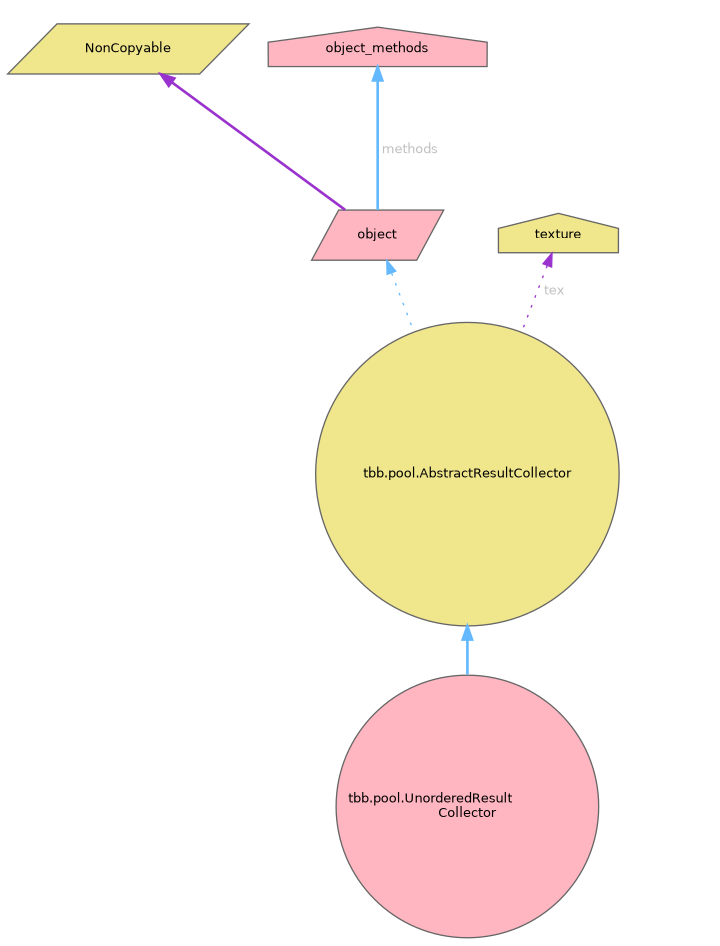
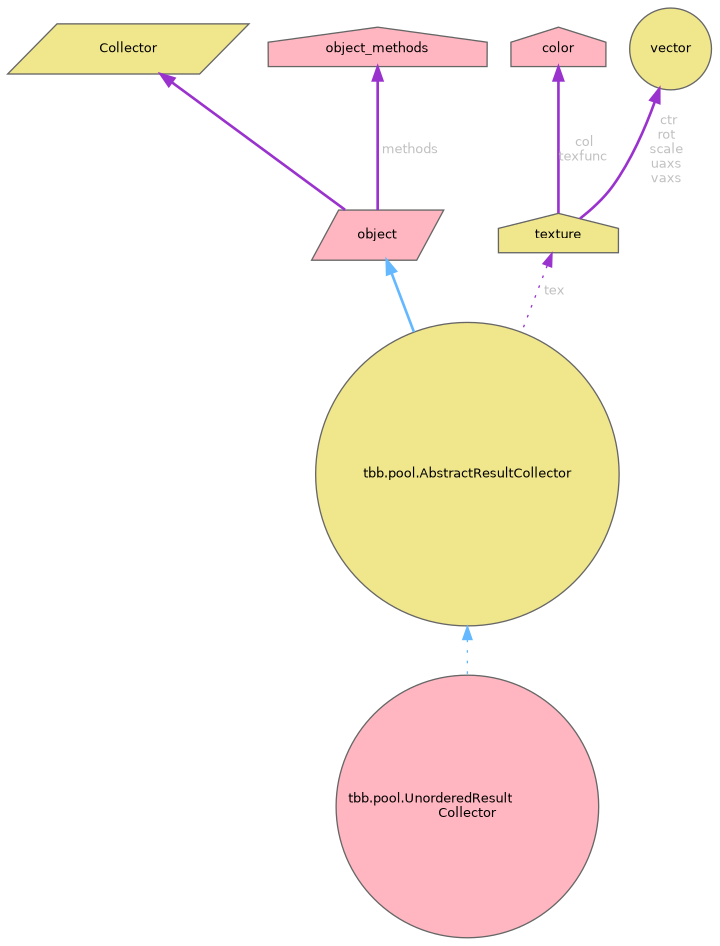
(128, 49) -> (128, 49)
none -> (558, 49)
none -> (671, 49)
(378, 145) -> (378, 145)
(403, 303) -> (403, 303)
(467, 657) -> (467, 657)
